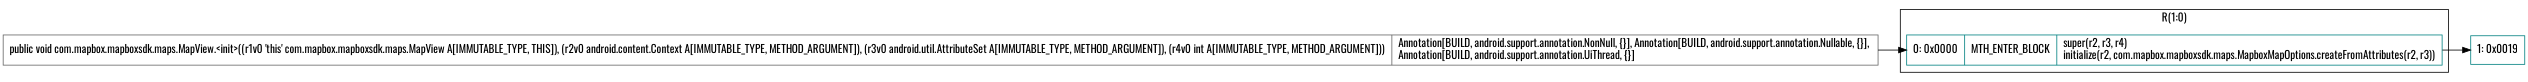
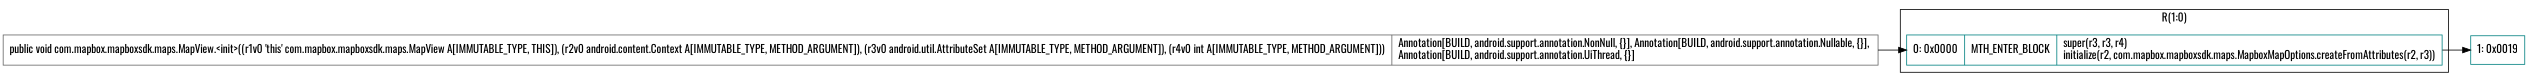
(2095, 44) -> (2095, 44)
